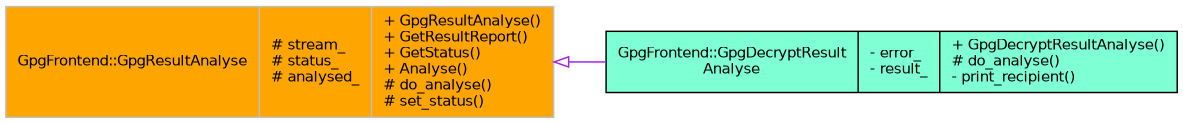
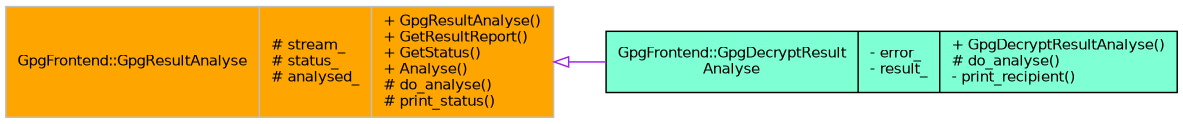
(434, 101) -> (439, 101)
